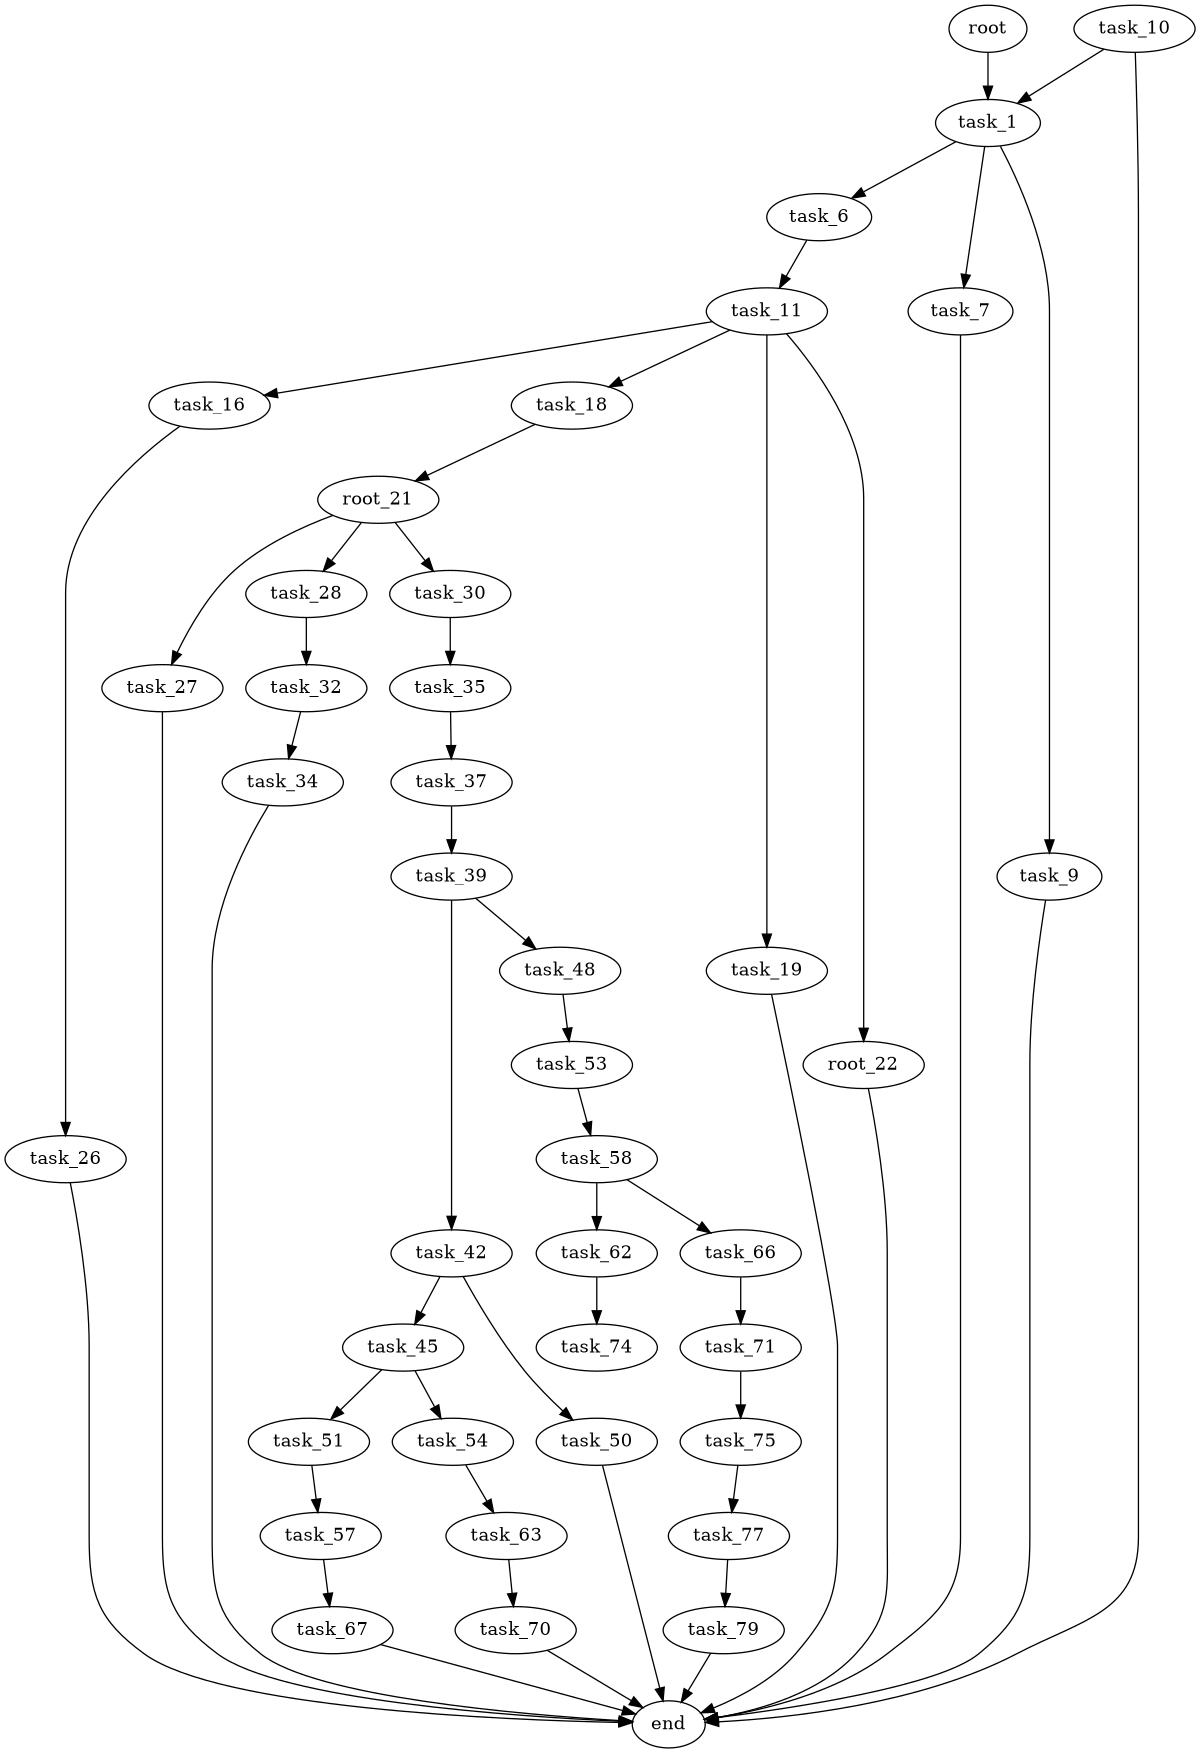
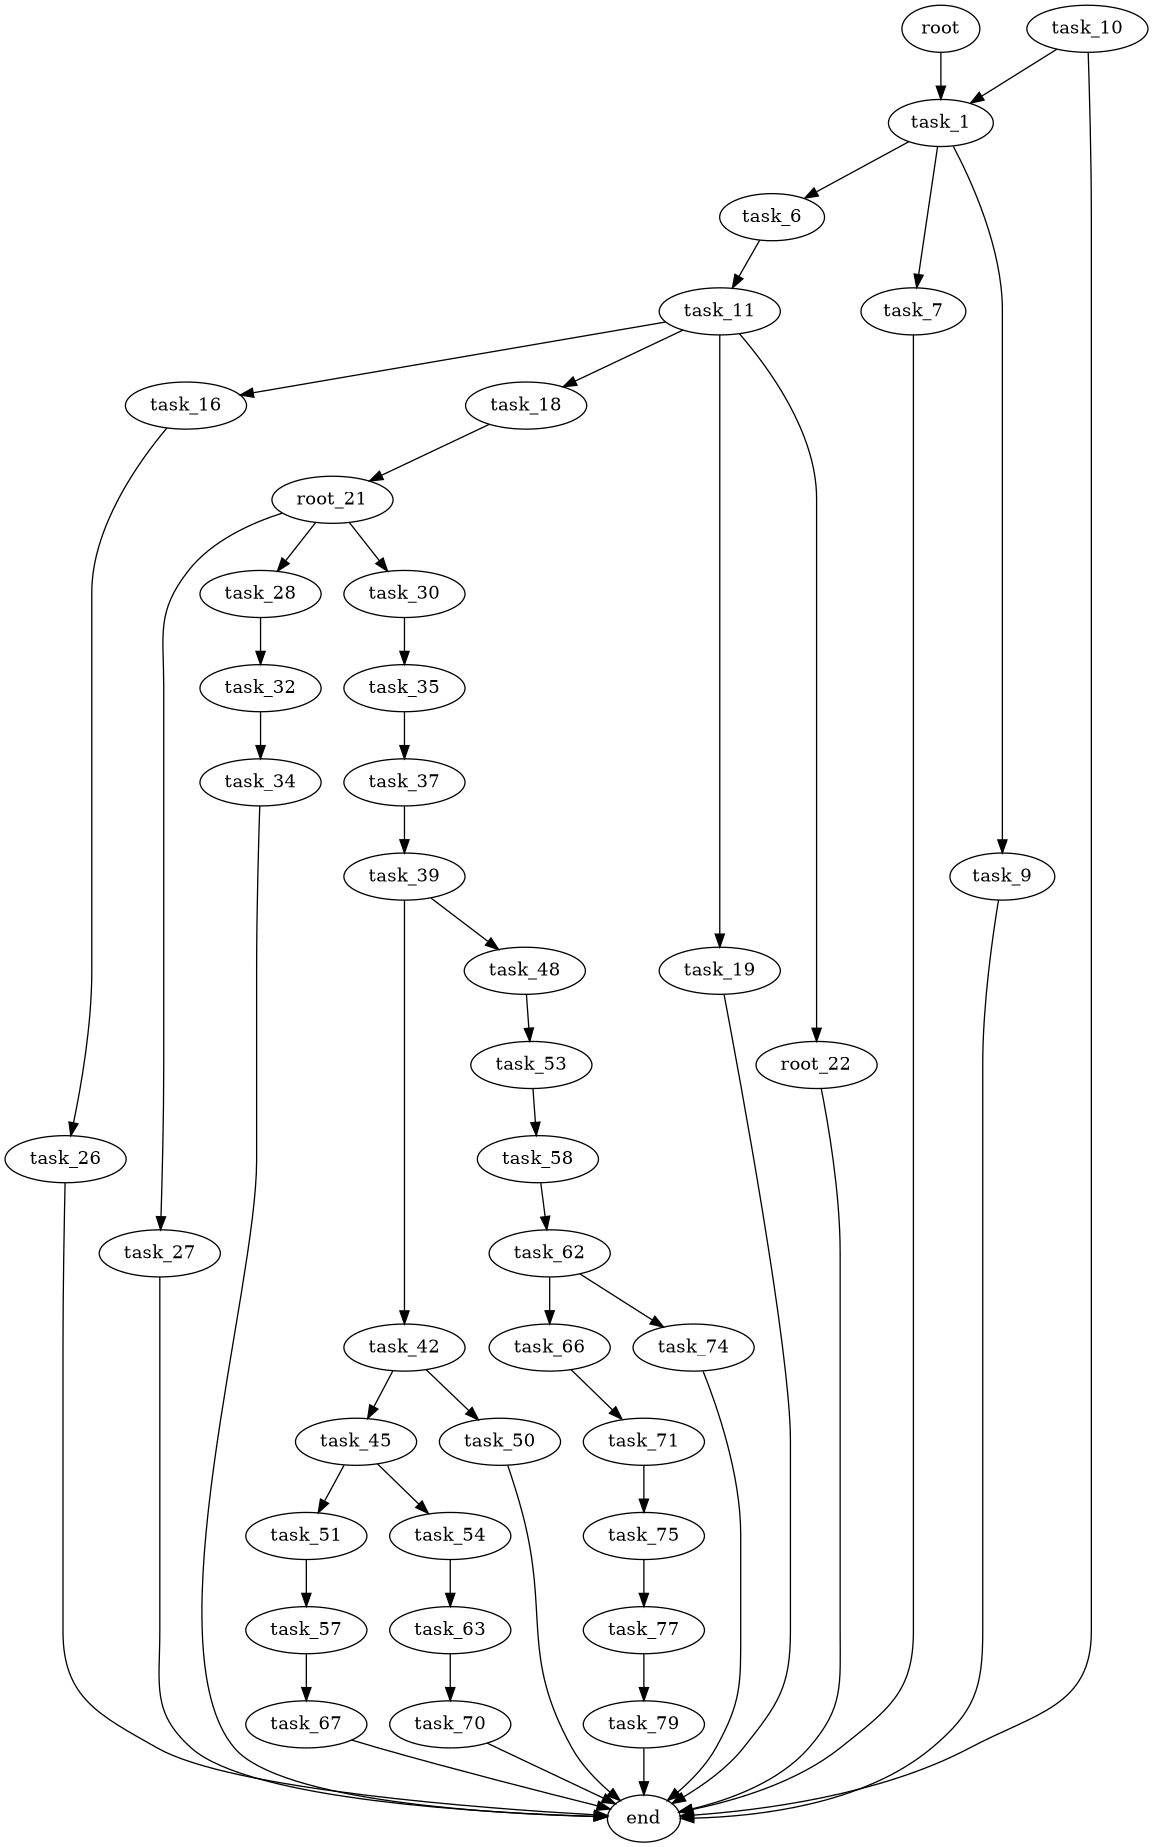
(663, 1203) -> (550, 1294)
none -> (741, 1589)
